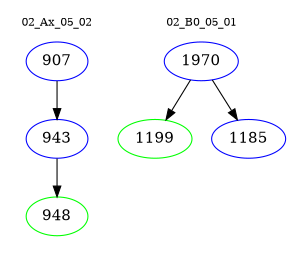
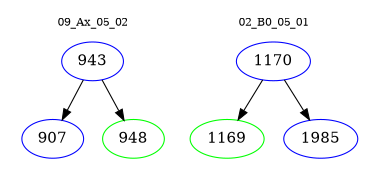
(57, 23) -> (93, 23)
(201, 61) -> (273, 61)
(57, 95) -> (75, 95)
(155, 139) -> (227, 139)
(249, 139) -> (321, 139)
